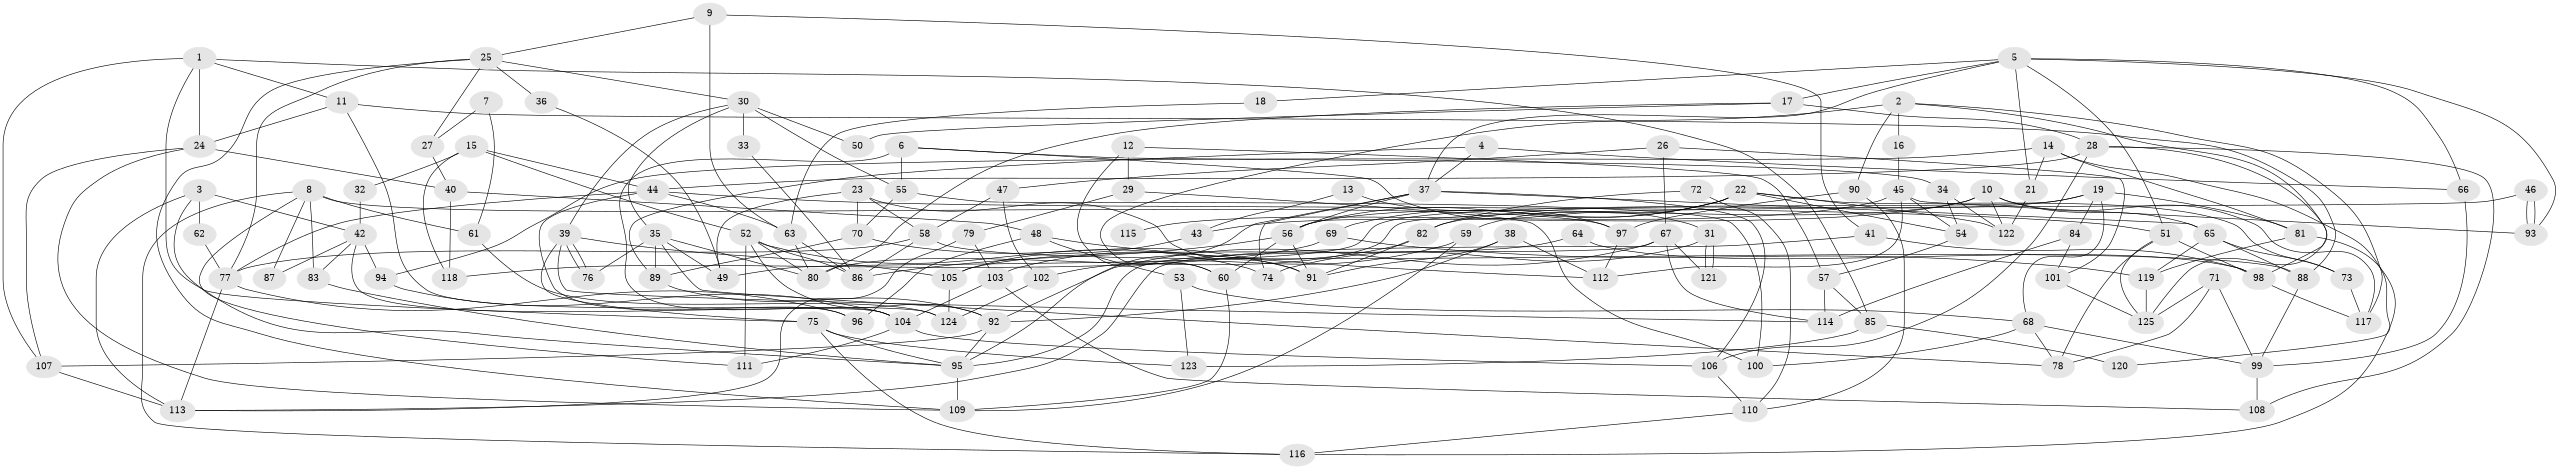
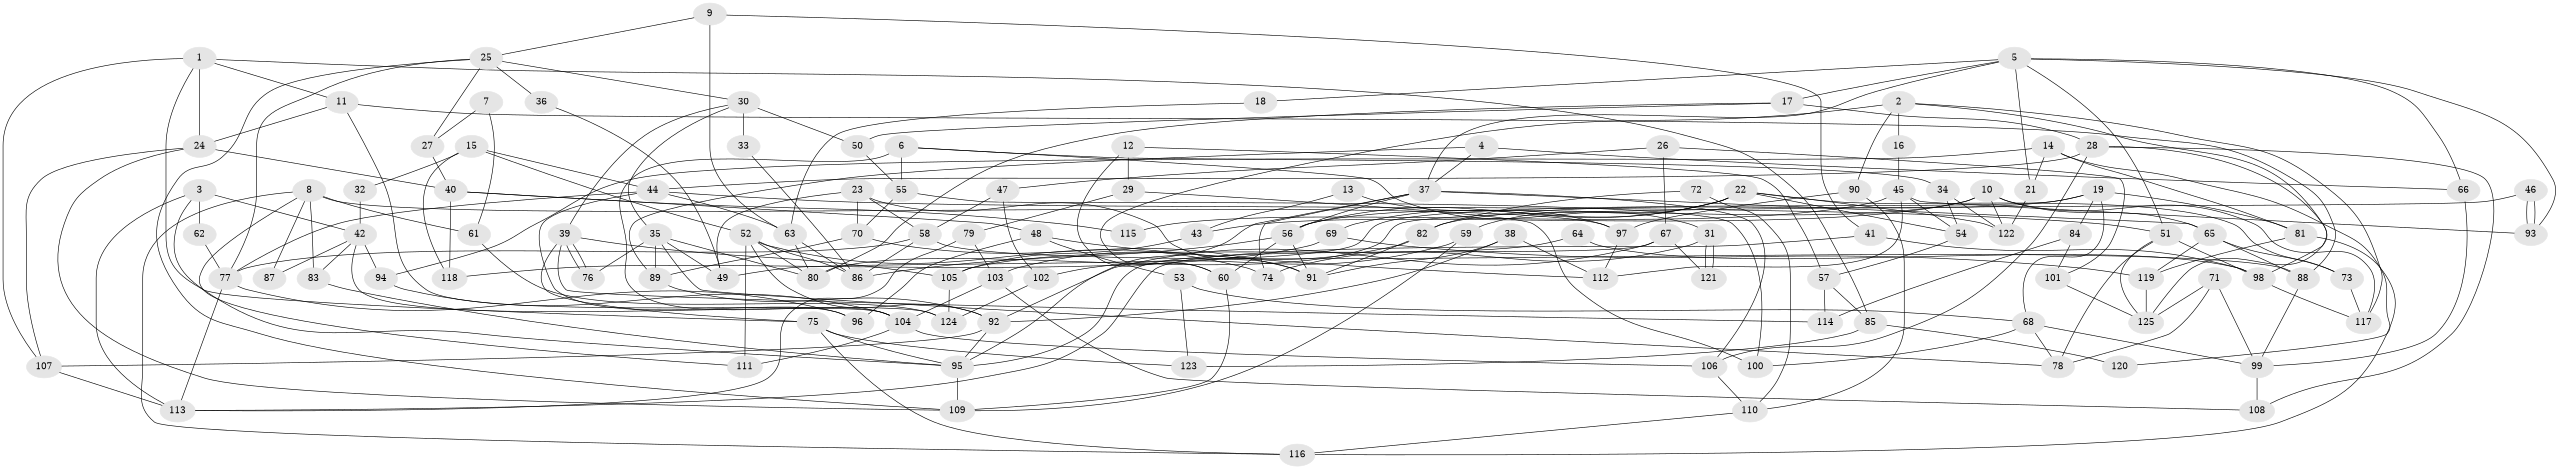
(817, 147) -> (879, 168)
none -> (790, 208)
(1722, 305) -> none
